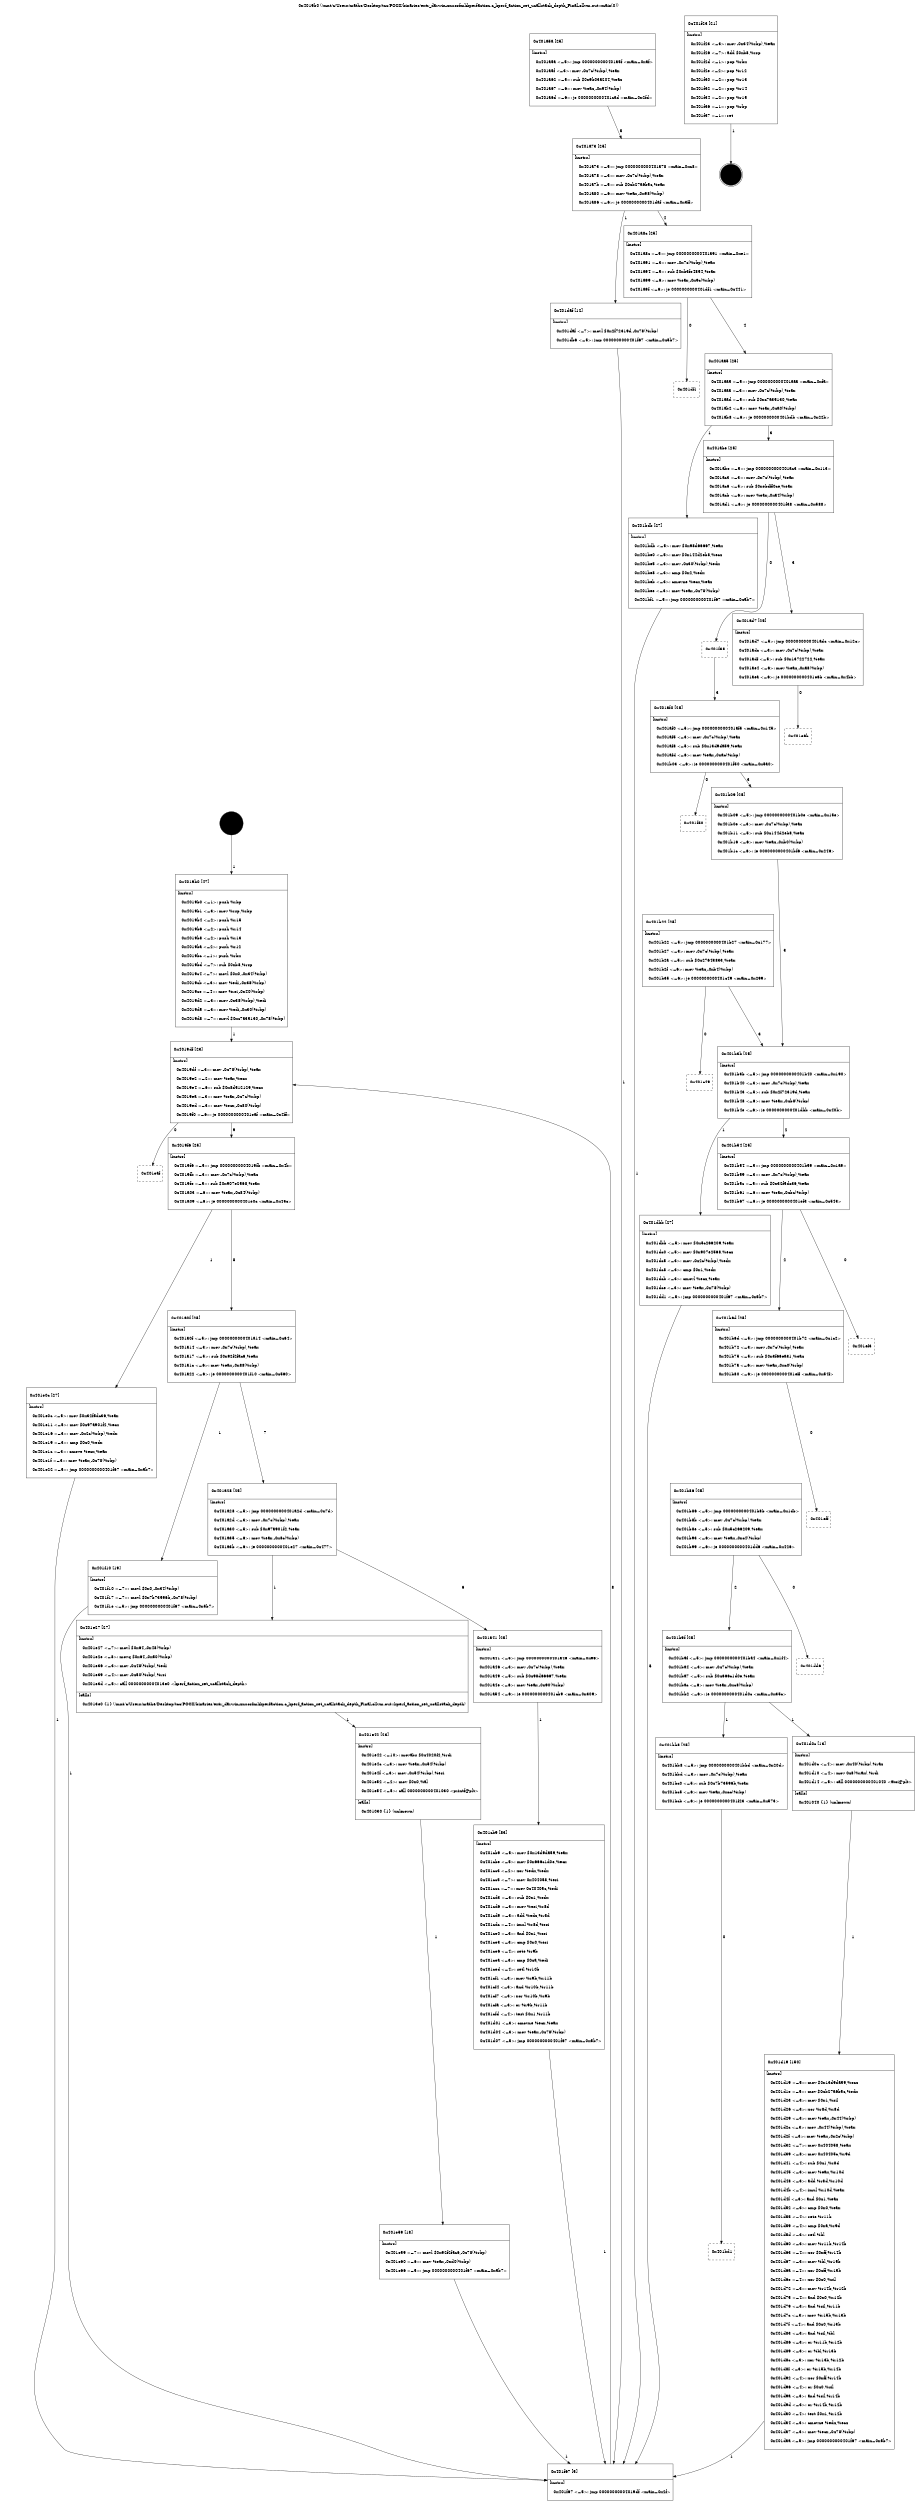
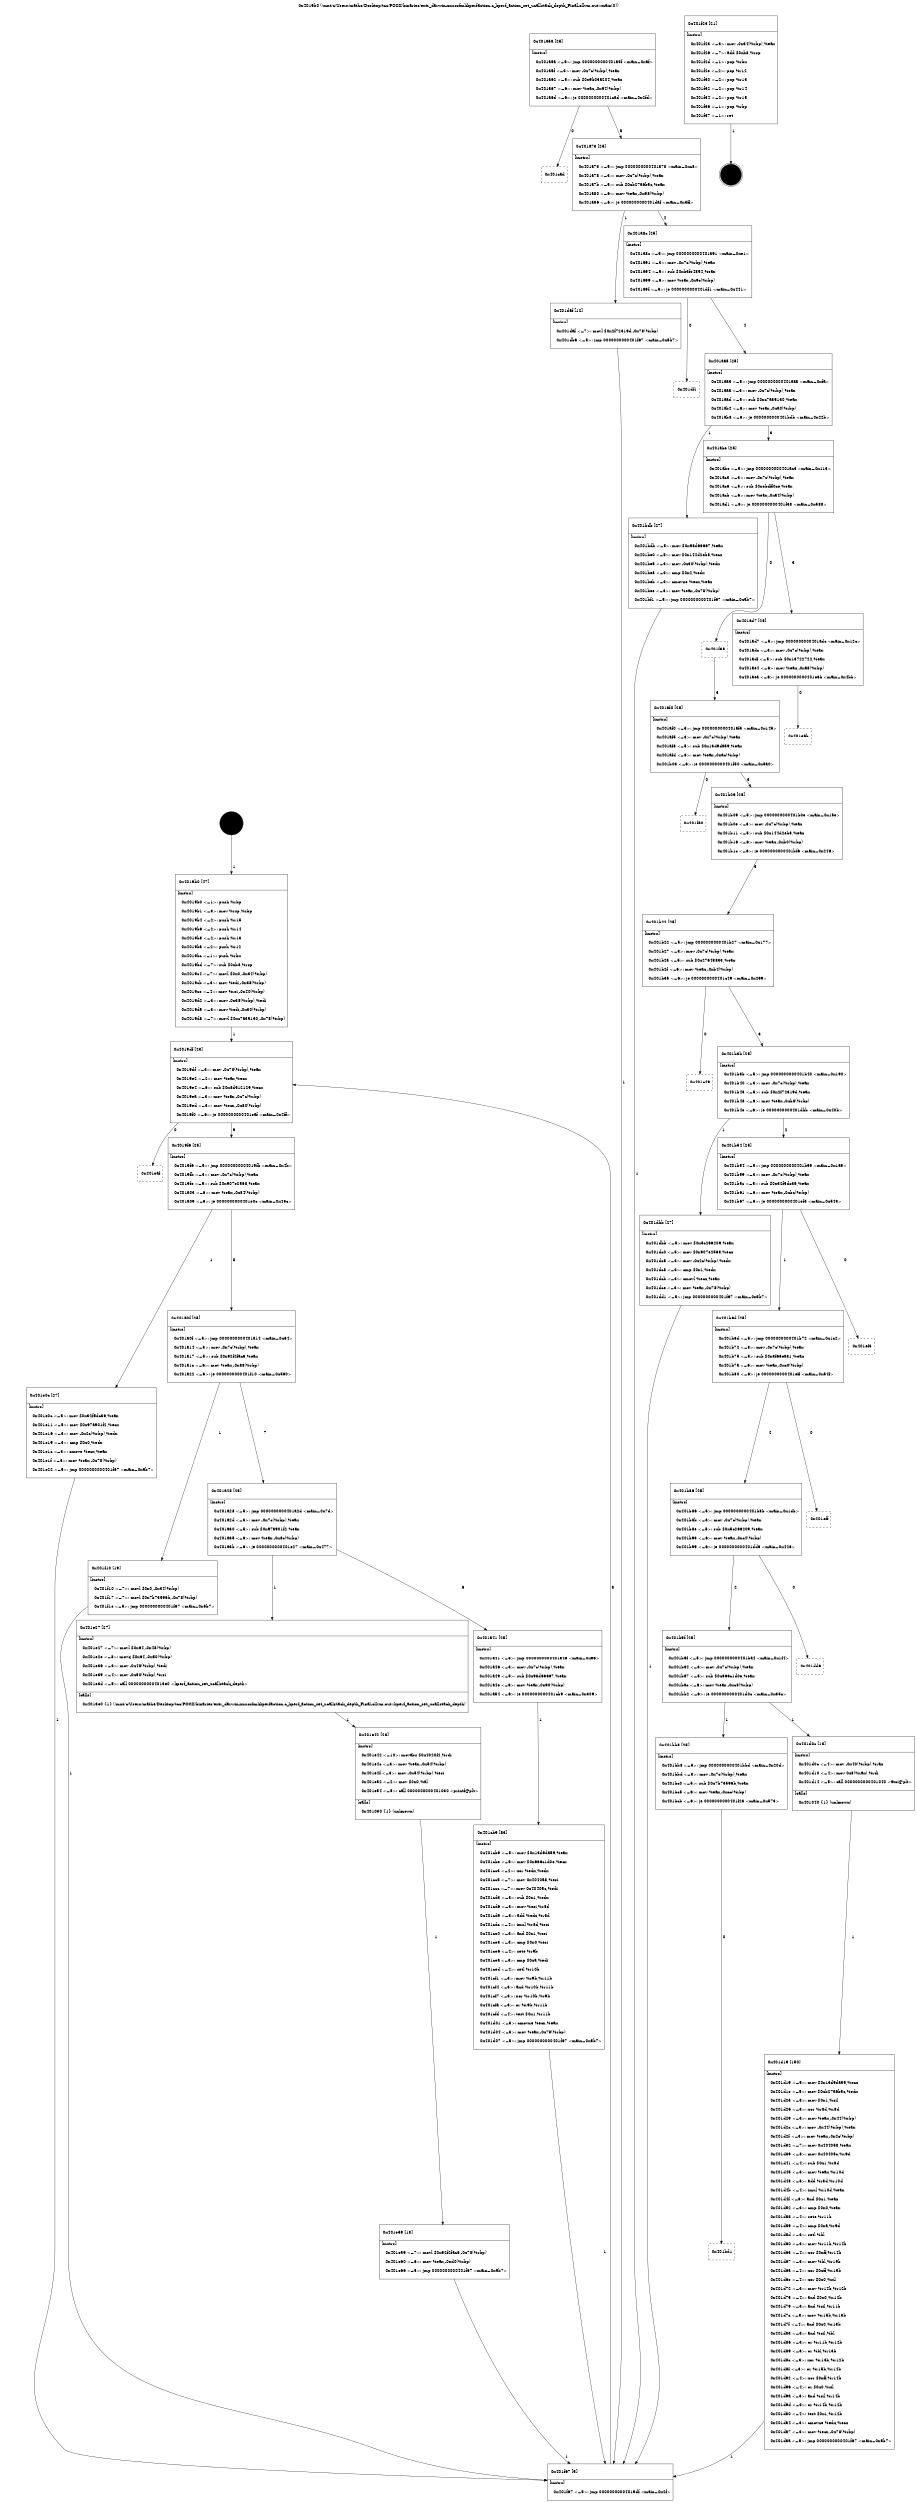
none -> (554, 175)
(780, 951) -> (743, 886)
(784, 1260) -> (784, 1260)
none -> (757, 1431)
(650, 1666) -> (650, 1666)
